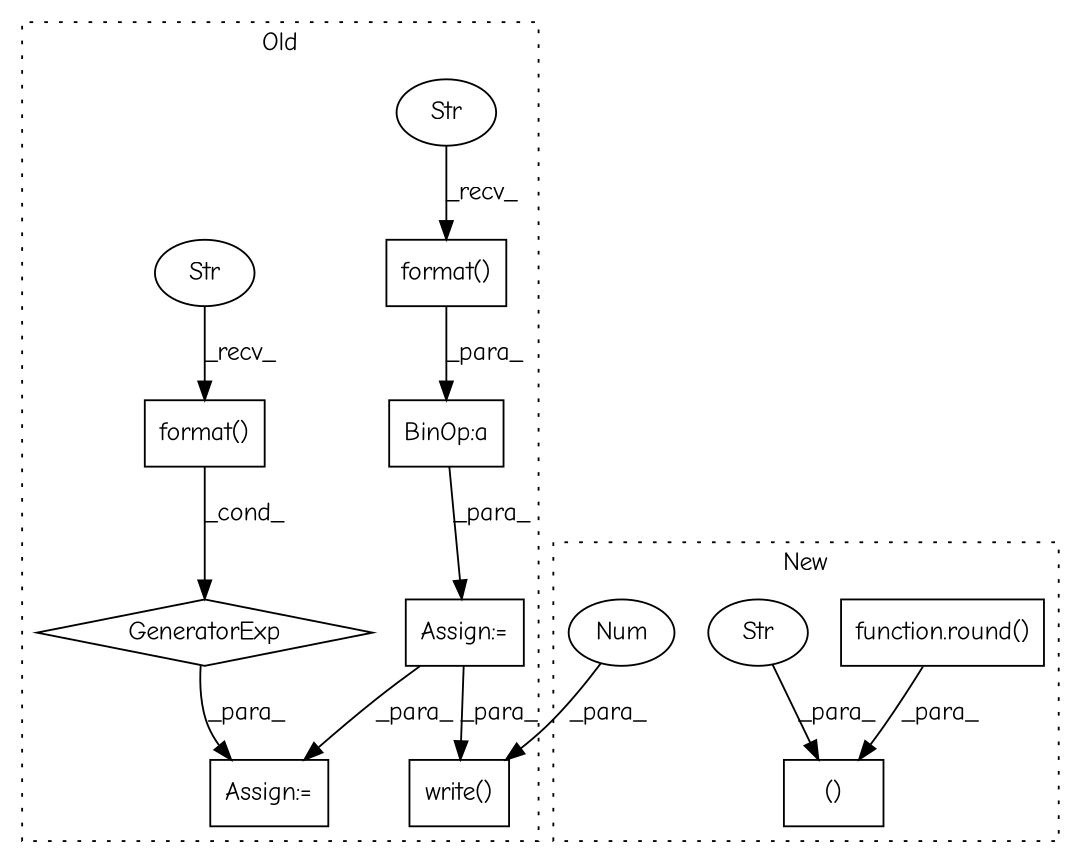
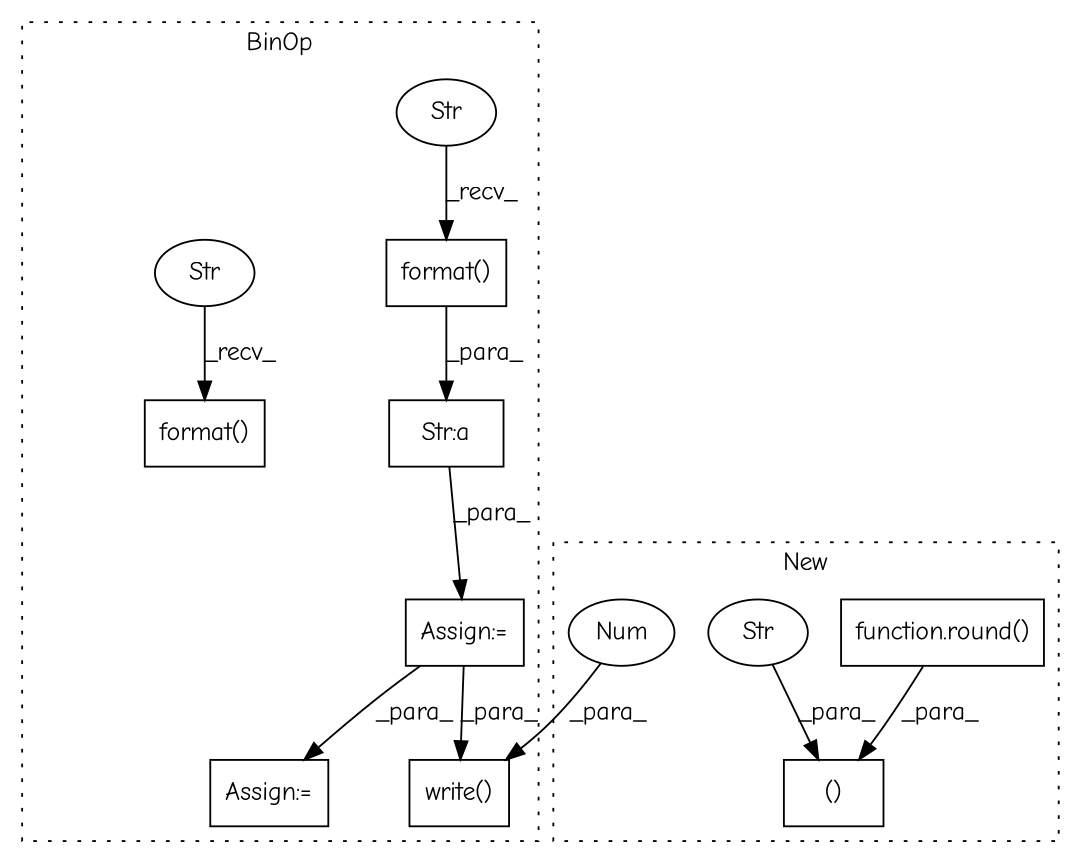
(280, 43) -> (280, 43)
(446, 433) -> (446, 433)
(205, 633) -> none
